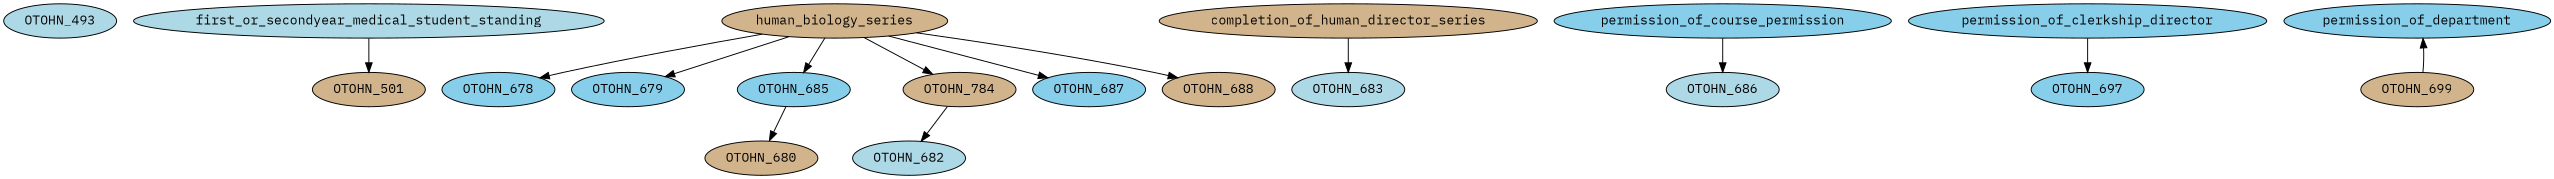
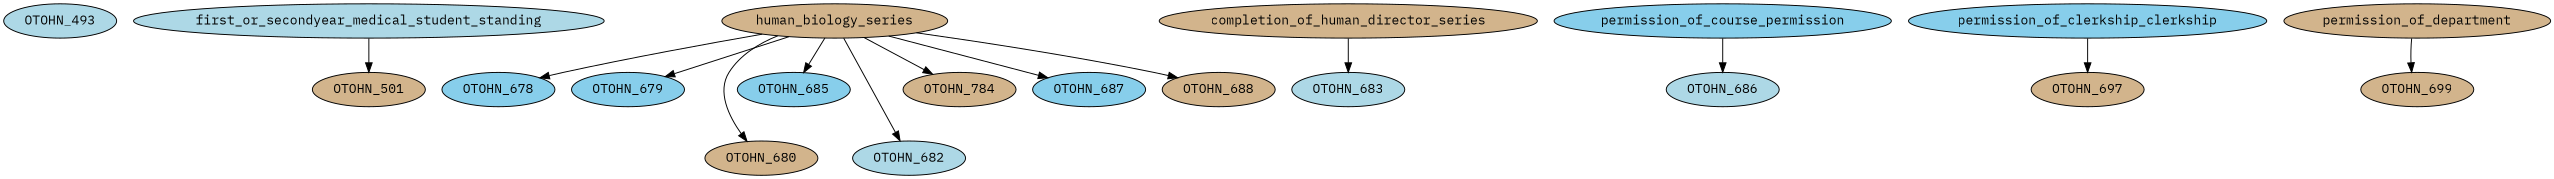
(2088, 21) -> (2088, 21)
(2417, 21) -> (2417, 21)
(2424, 60) -> (2411, 51)
(2088, 90) -> (2088, 90)
(780, 119) -> (728, 74)
(937, 120) -> (870, 85)
